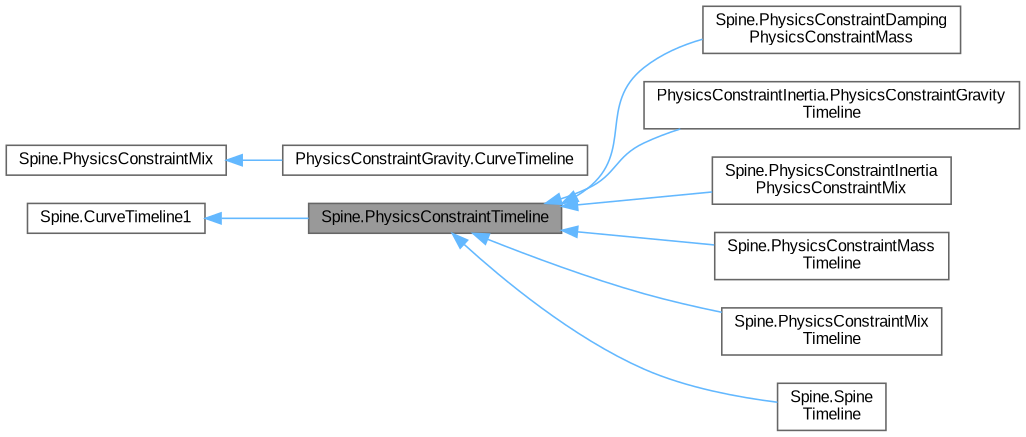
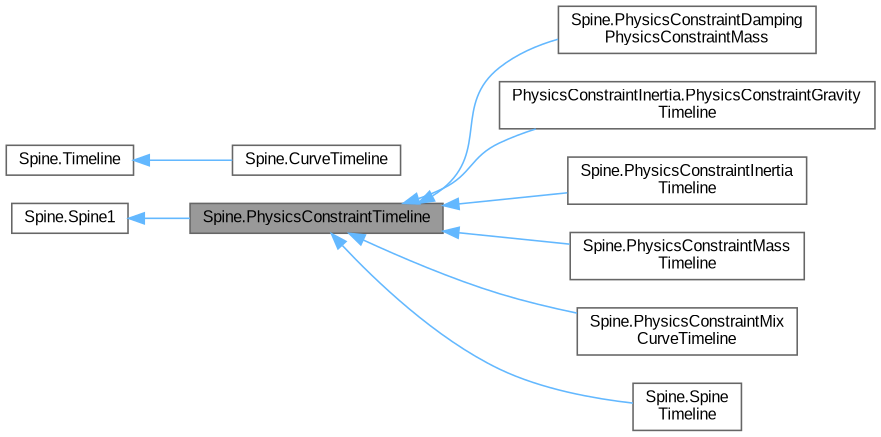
(116, 160) -> (70, 160)
(435, 160) -> (317, 160)
(832, 181) -> (687, 181)
(116, 218) -> (70, 218)
(832, 331) -> (687, 331)
